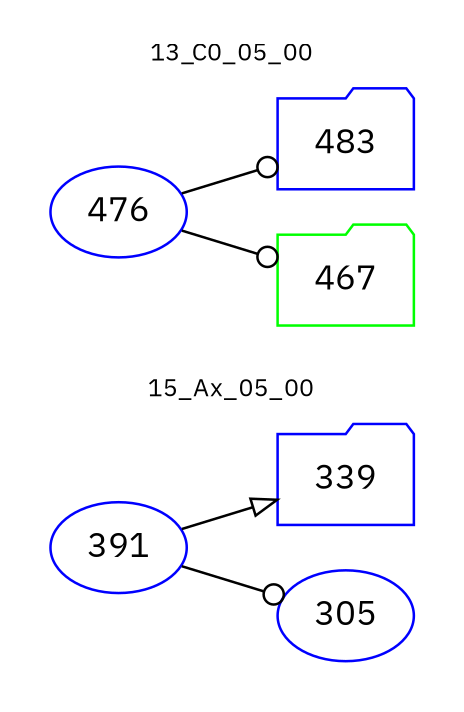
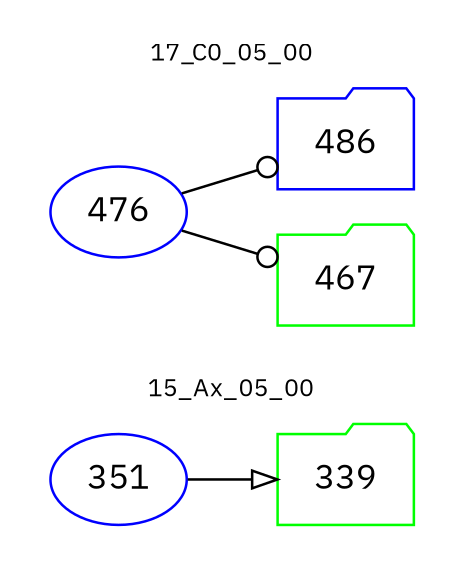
(232, 54) -> (232, 54)
(346, 144) -> (346, 144)
(346, 479) -> (346, 479)
(119, 548) -> (119, 479)
(346, 616) -> none
